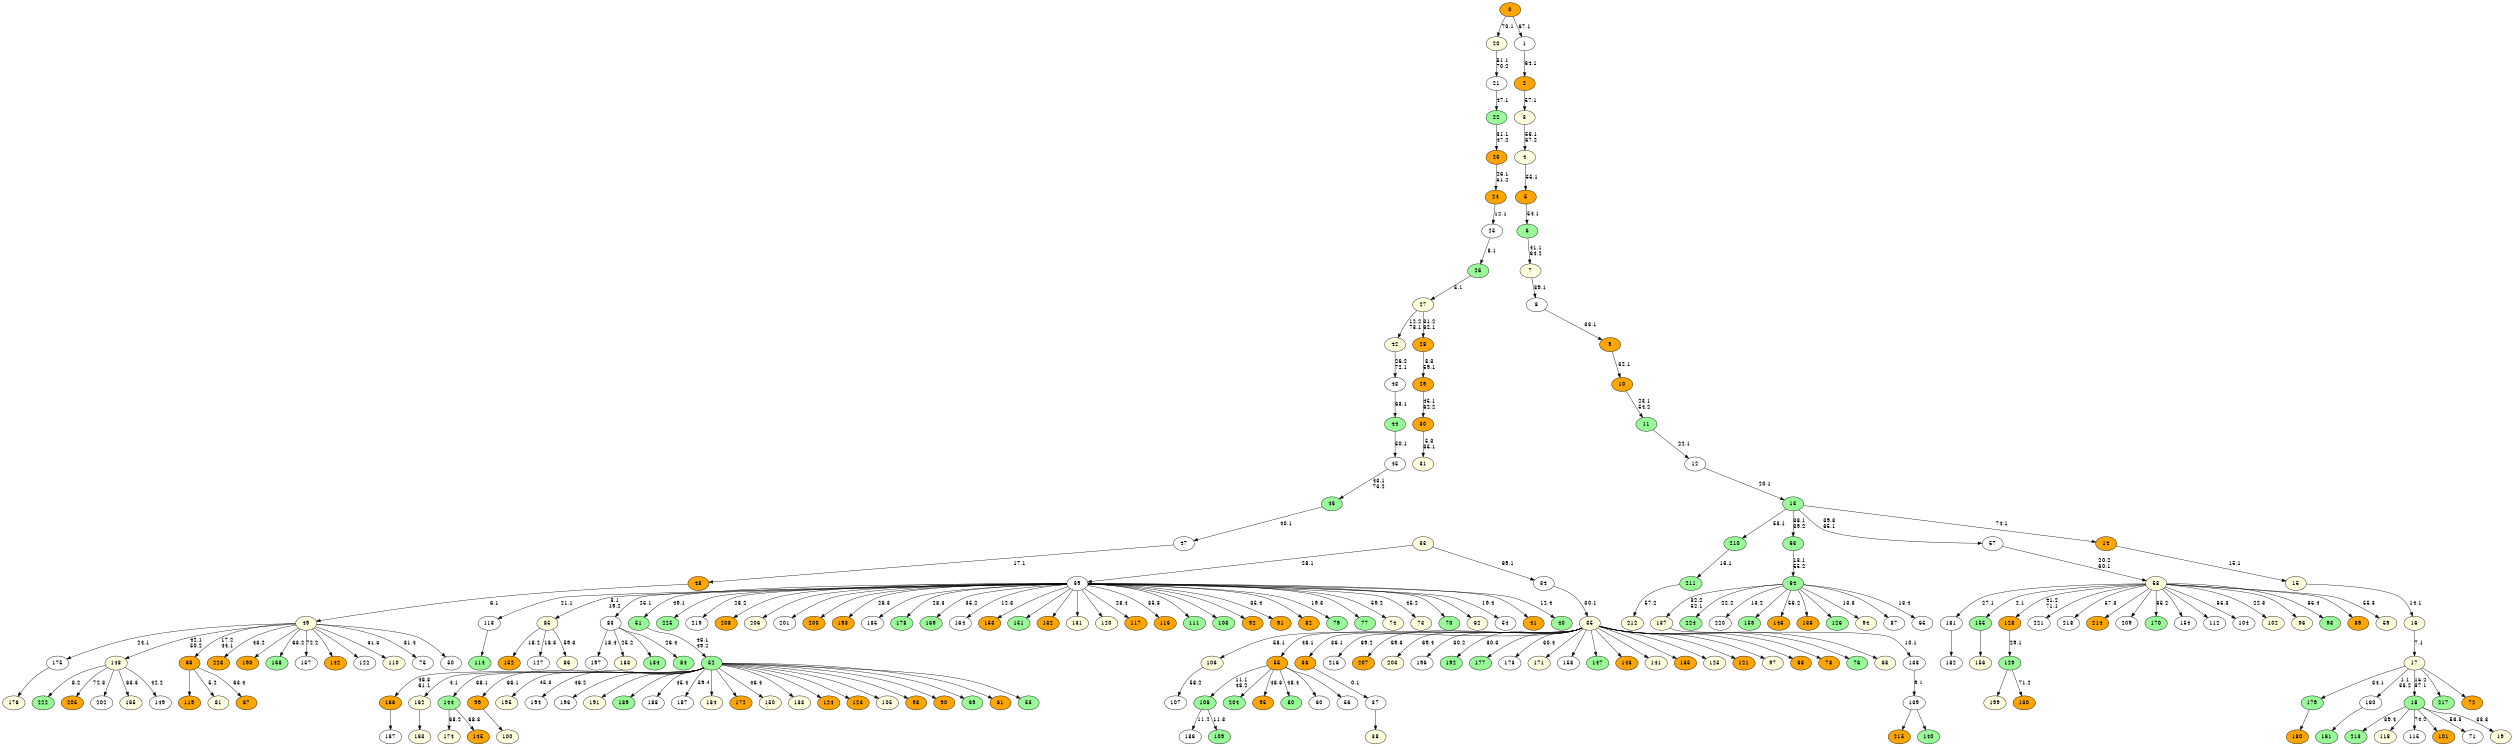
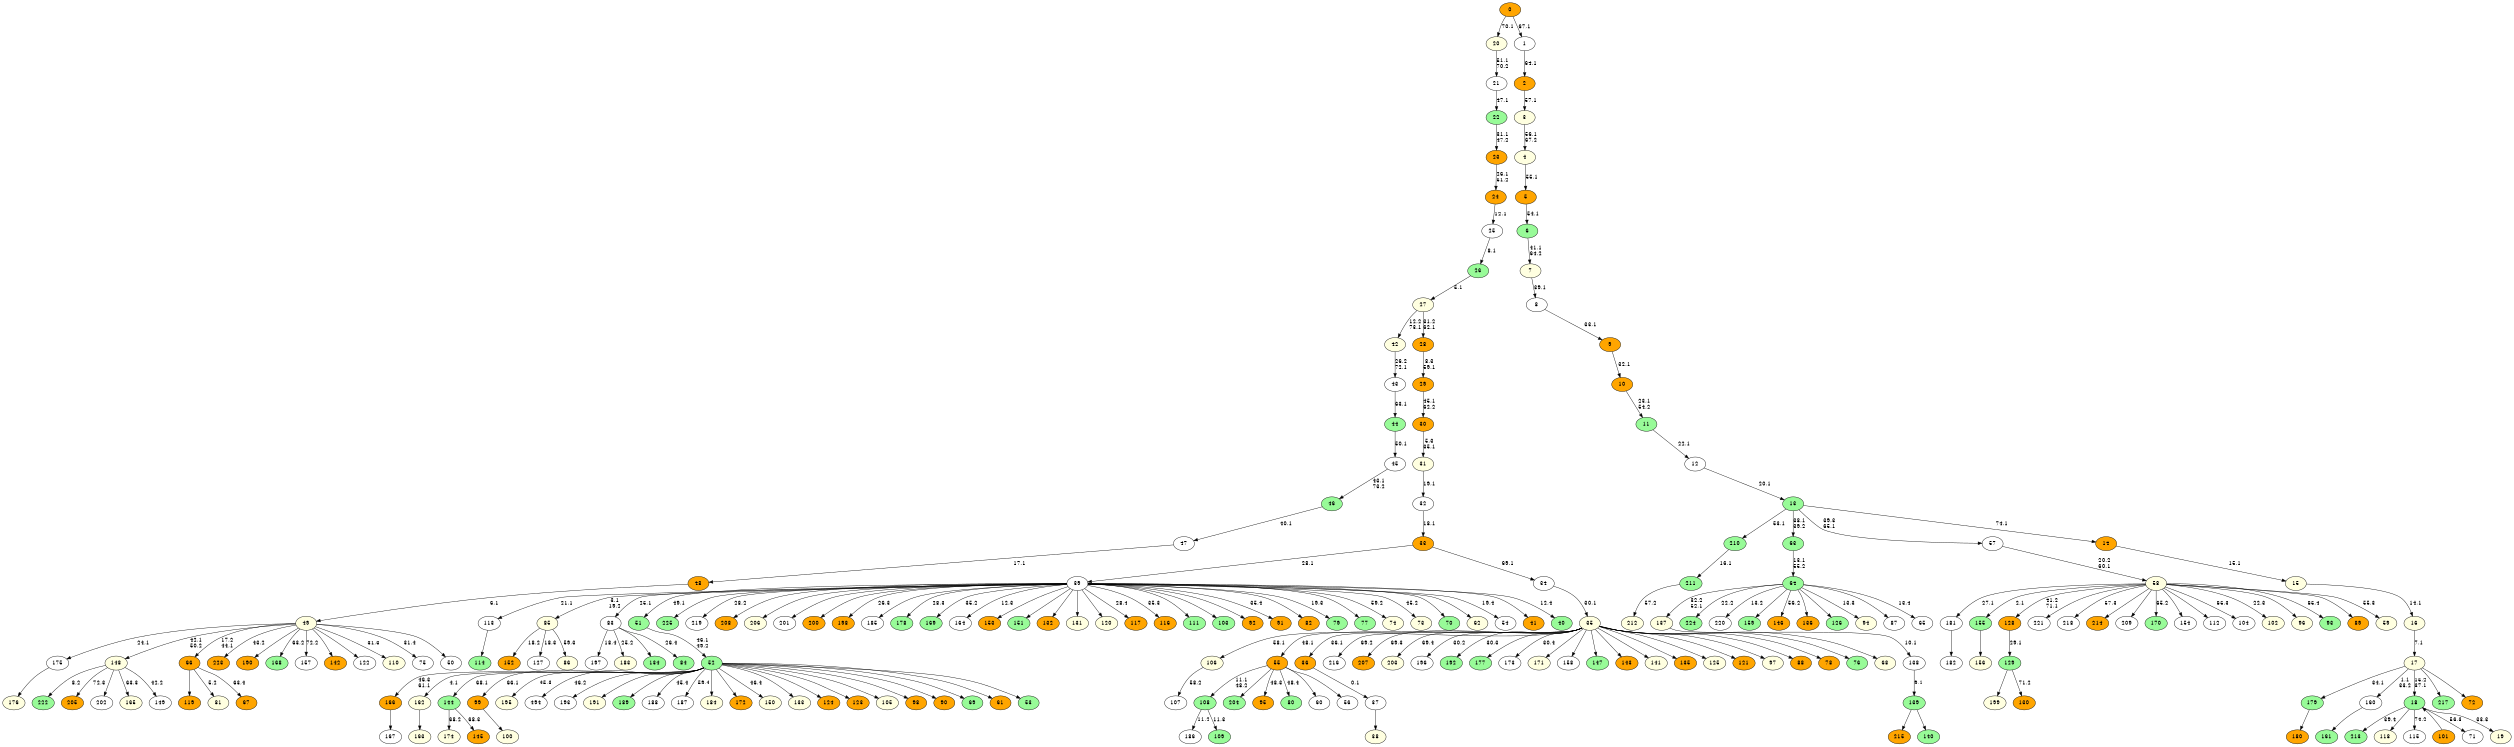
none -> (1423, 504)
(1423, 544) -> (1423, 544)
(536, 703) -> (536, 703)
(1914, 703) -> (1914, 703)
(2427, 719) -> (2434, 720)
